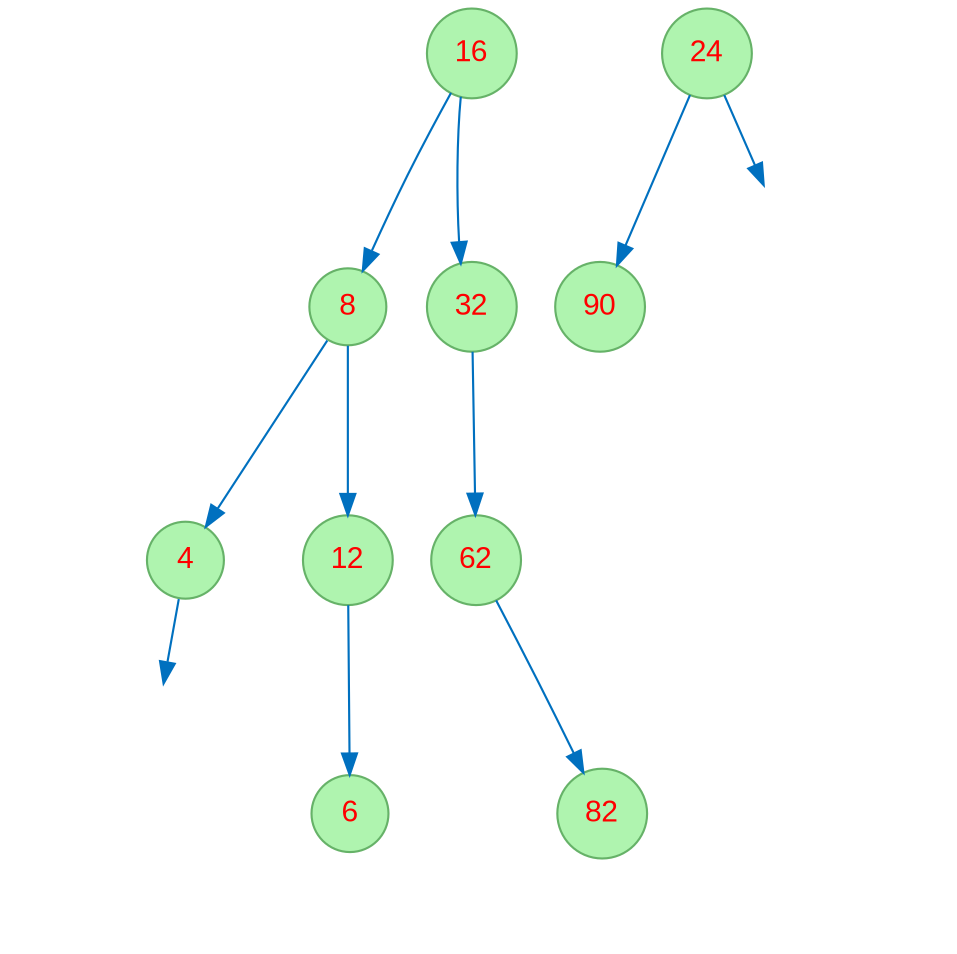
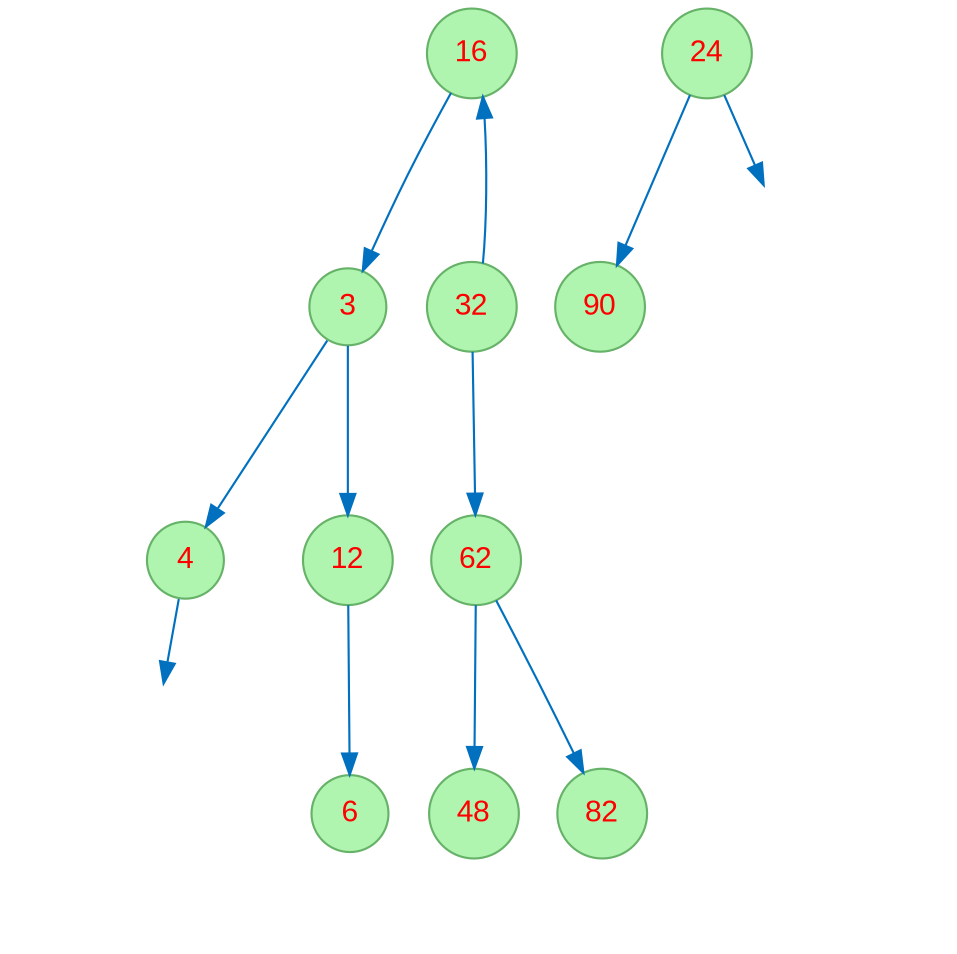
(457, 169) -> (486, 191)
(348, 307) -> (348, 307)
none -> (474, 814)
